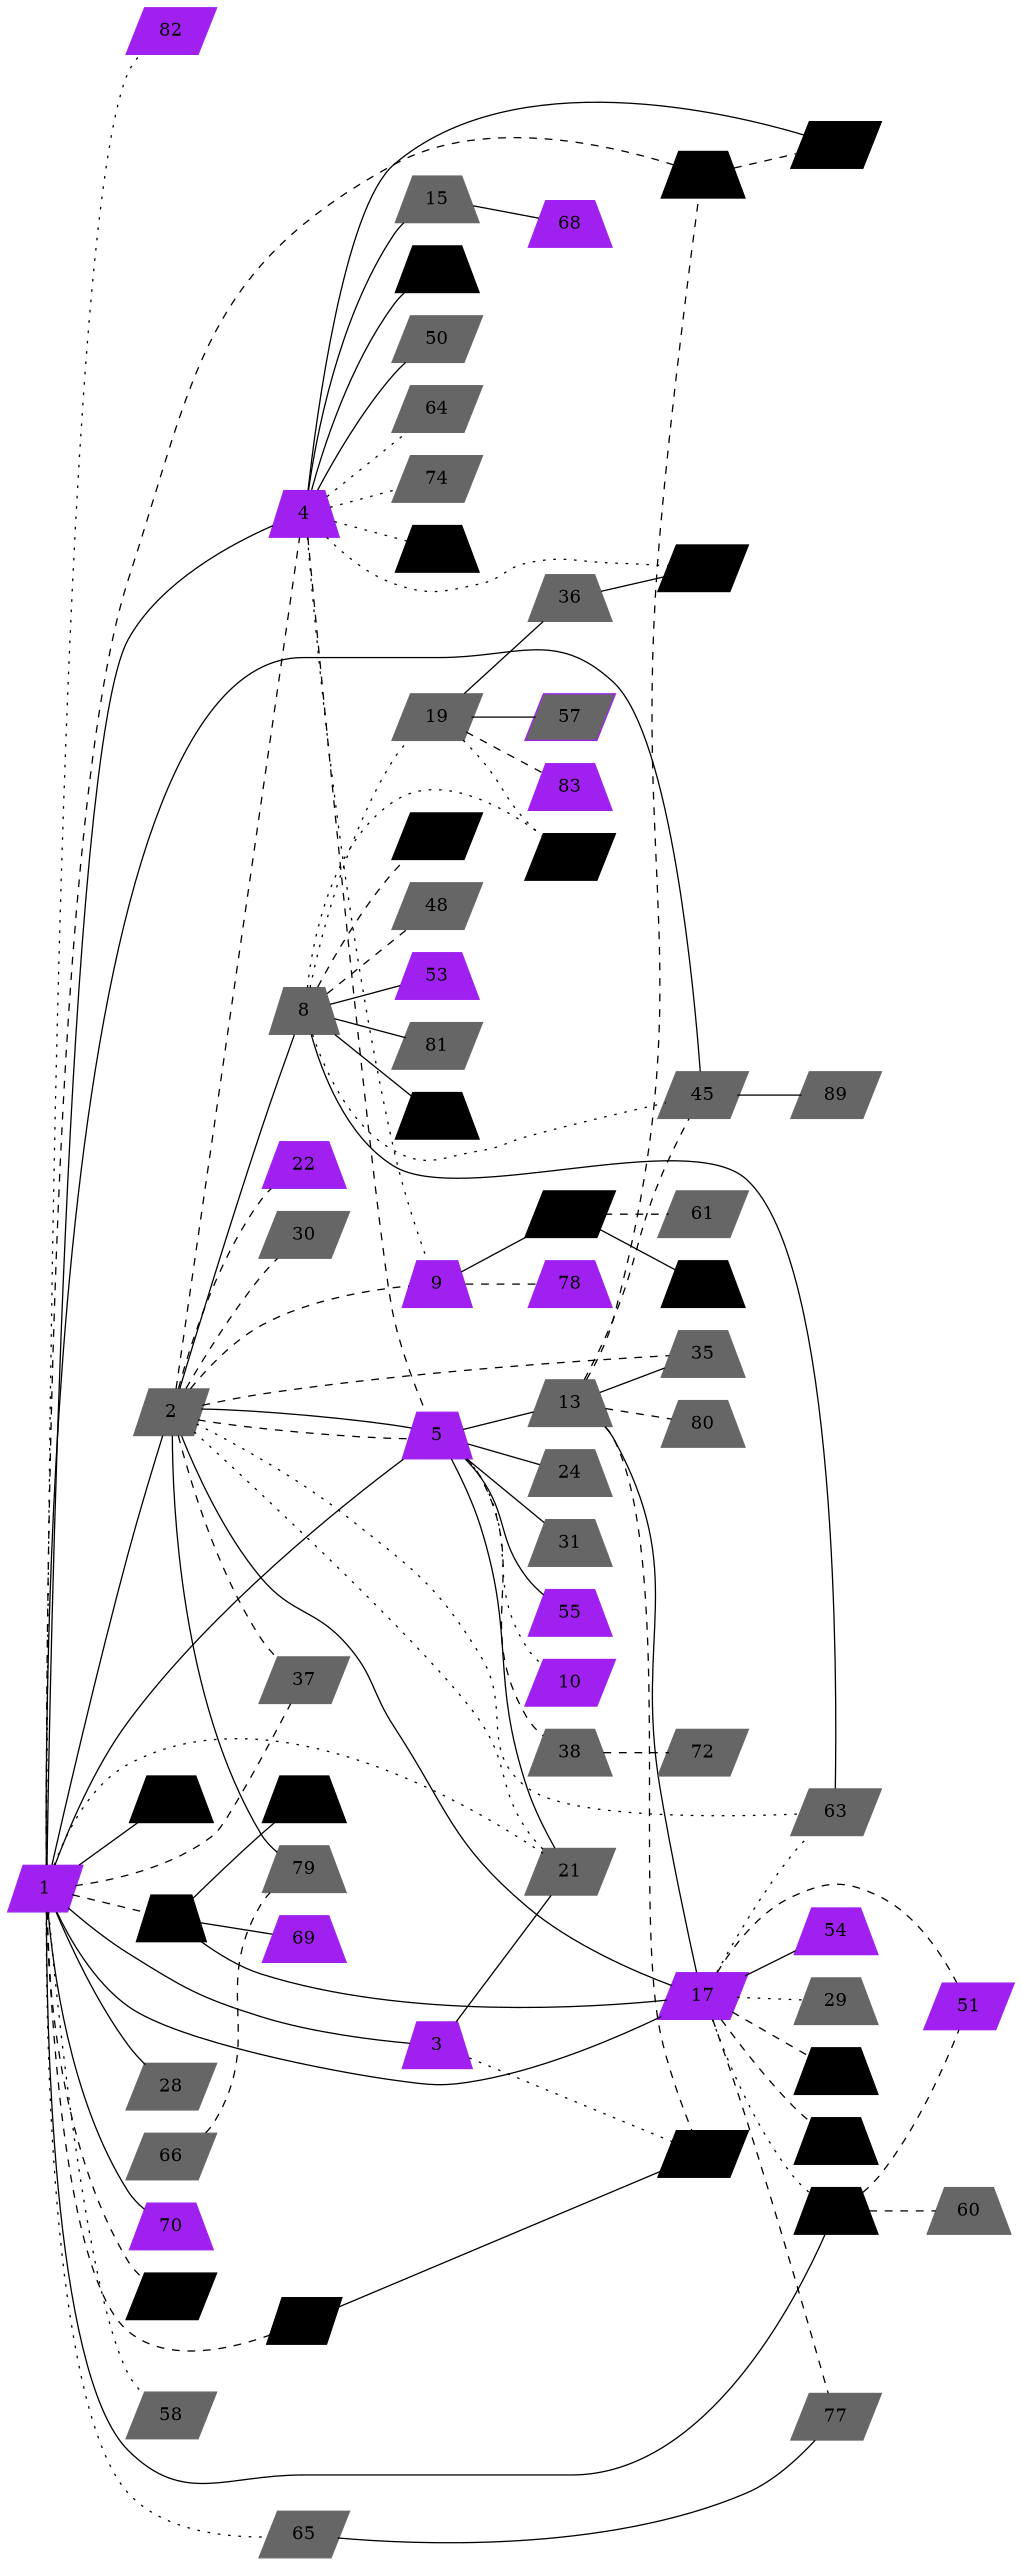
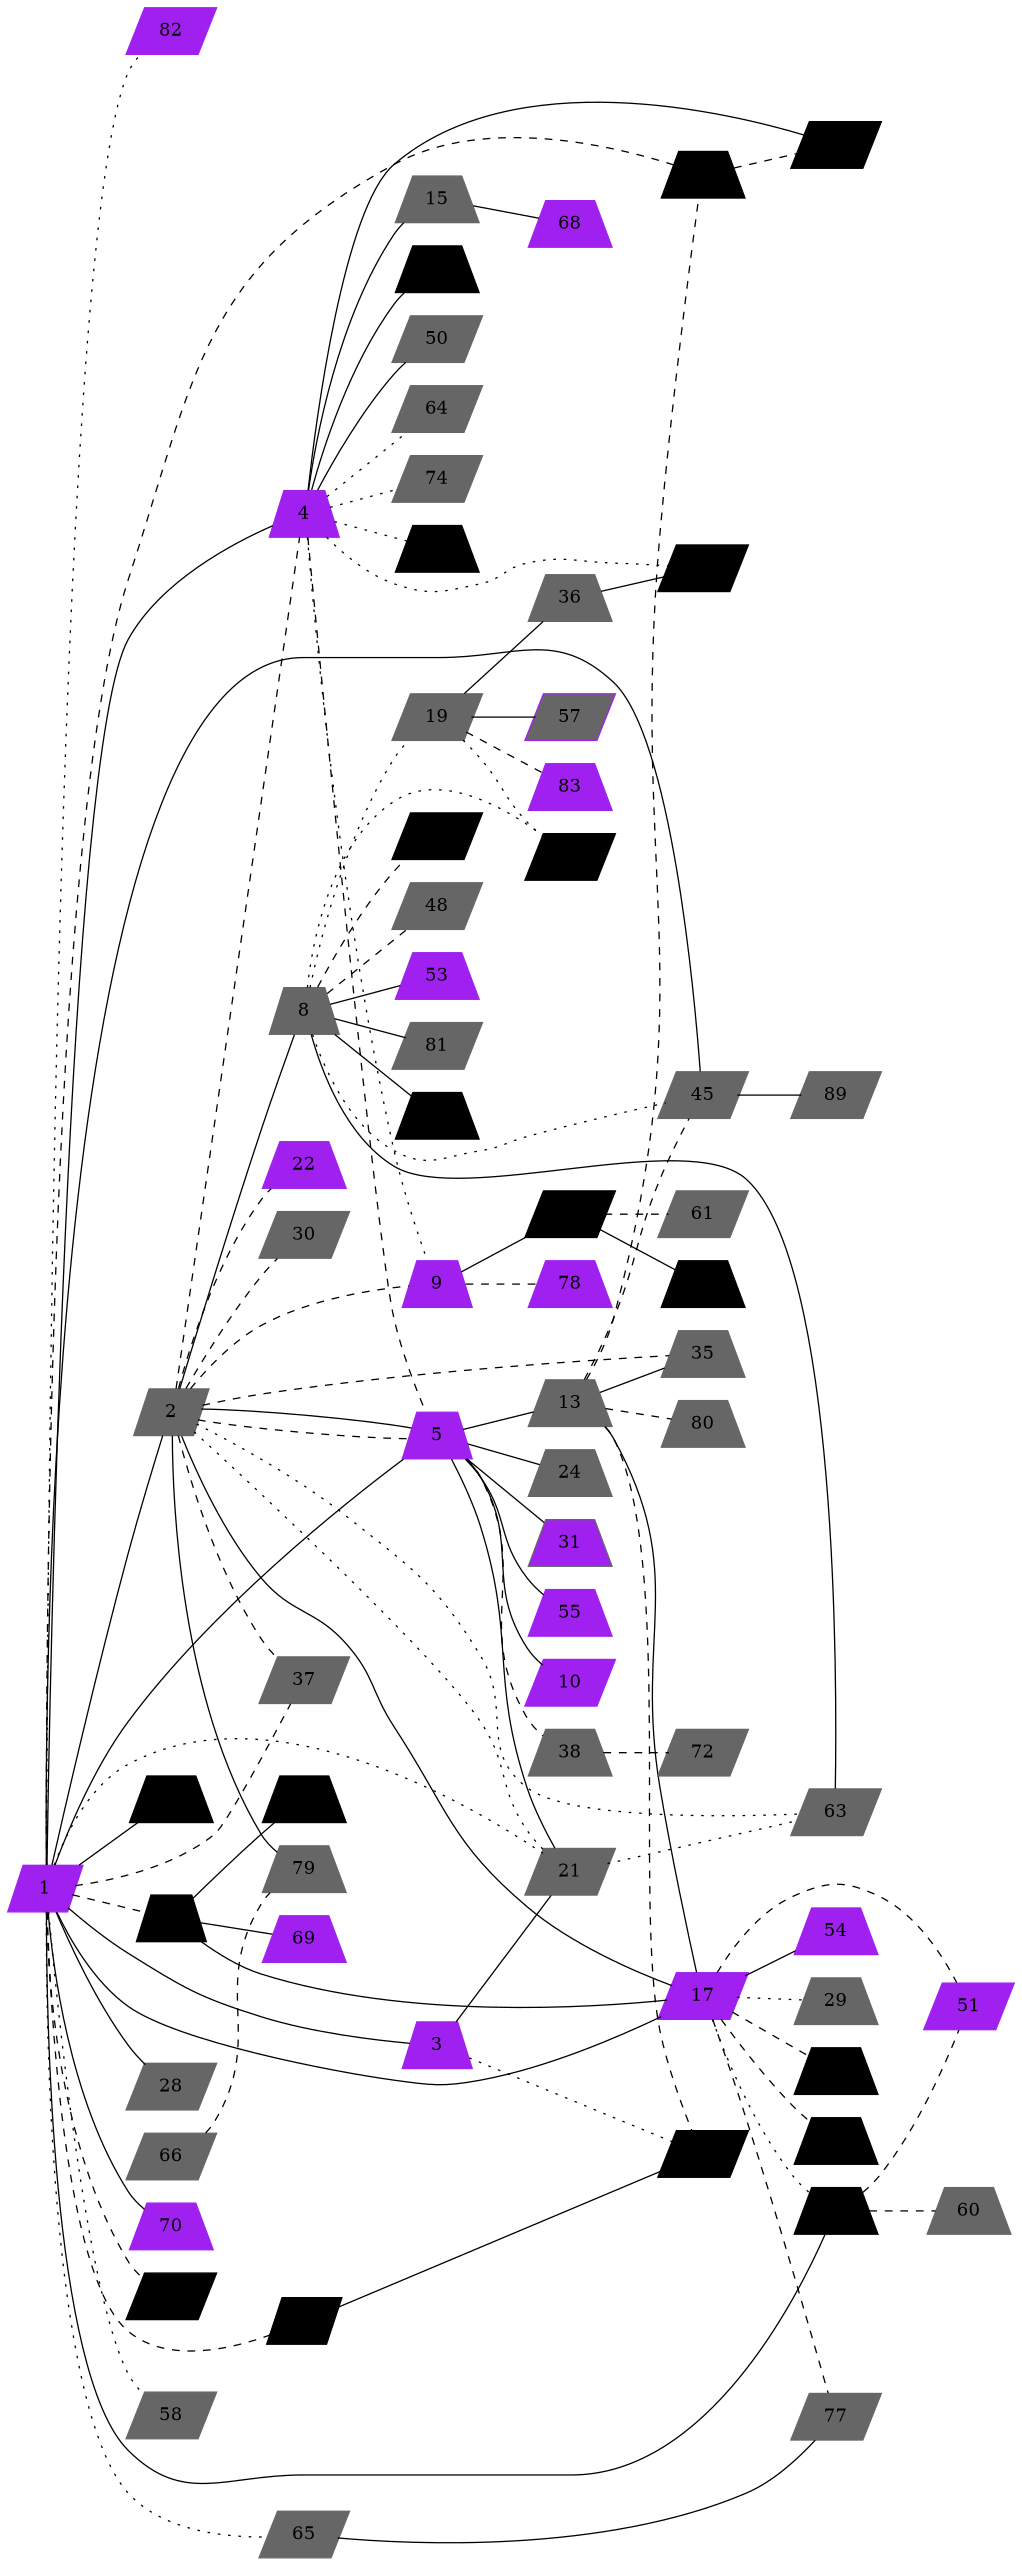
(570, 1543) -> (570, 1543)
(511, 1613) -> (511, 1613)
(759, 1901) -> (703, 1842)
